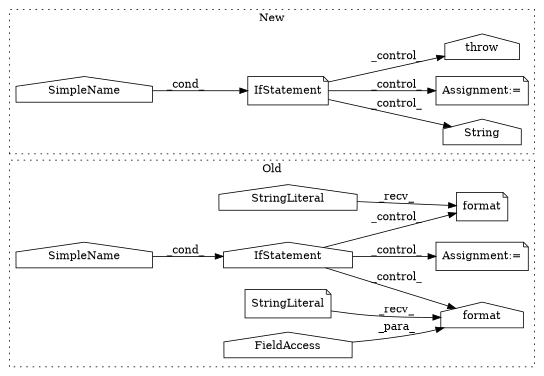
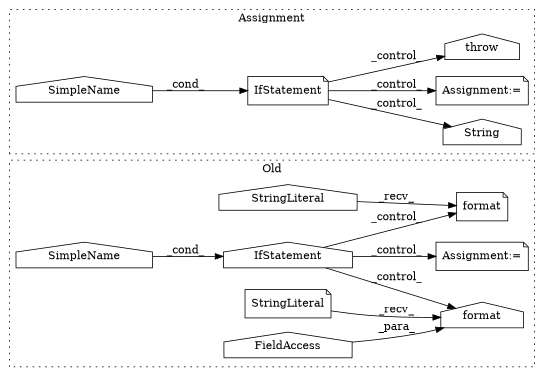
(272, 19) -> (272, 19)
